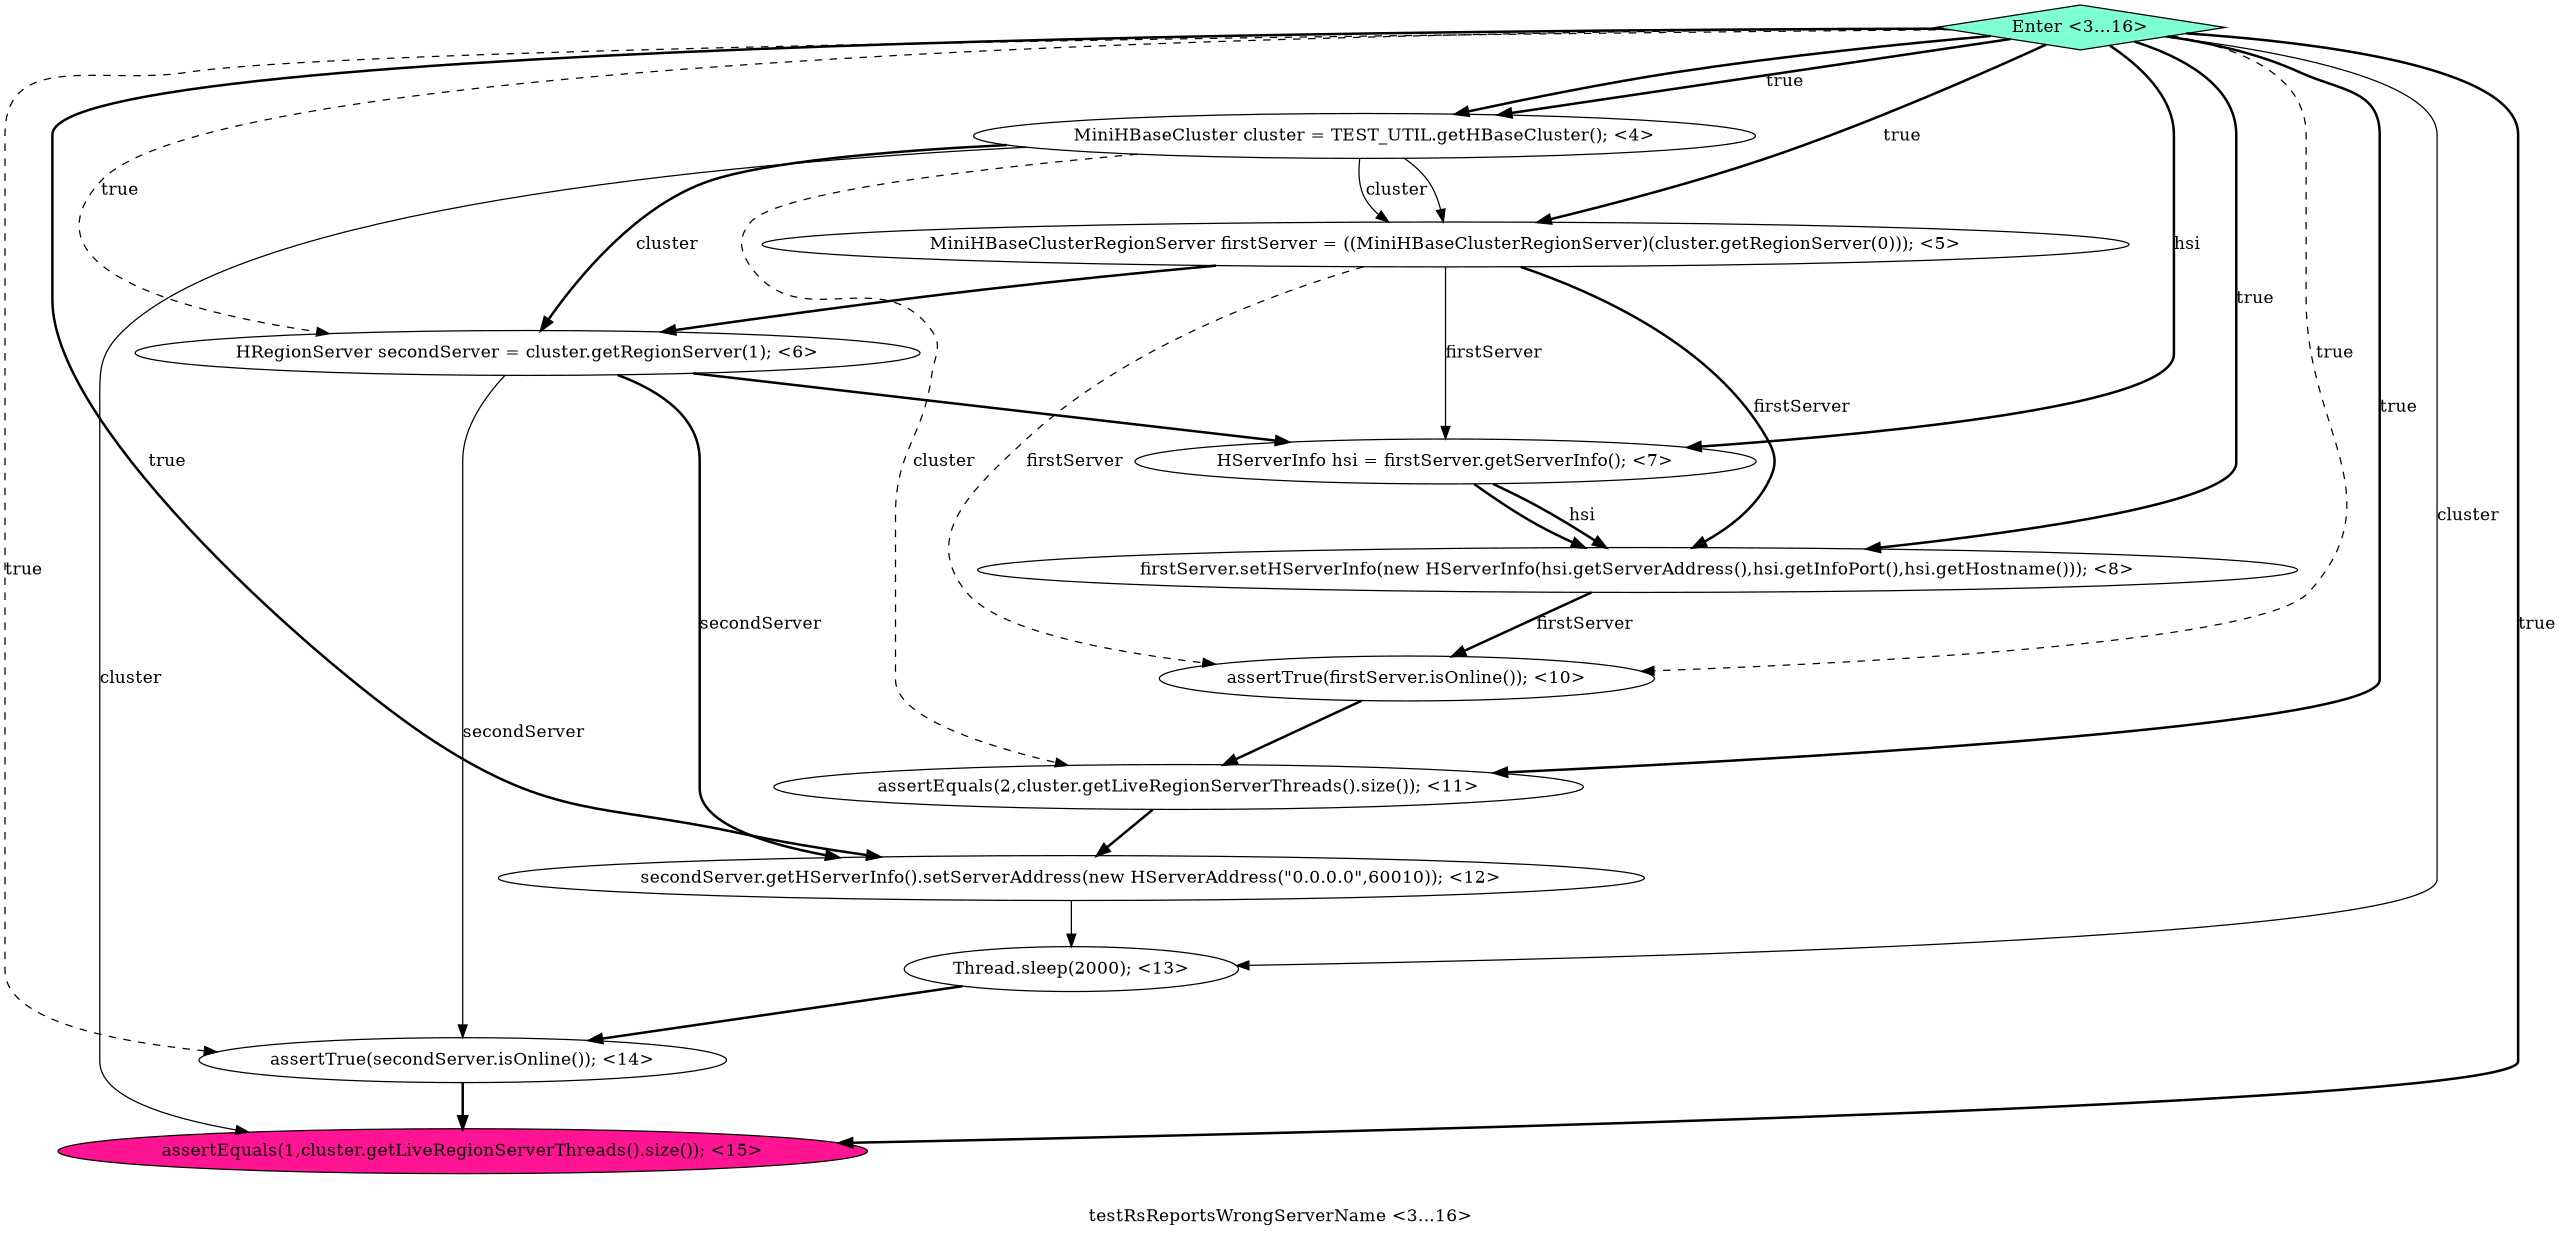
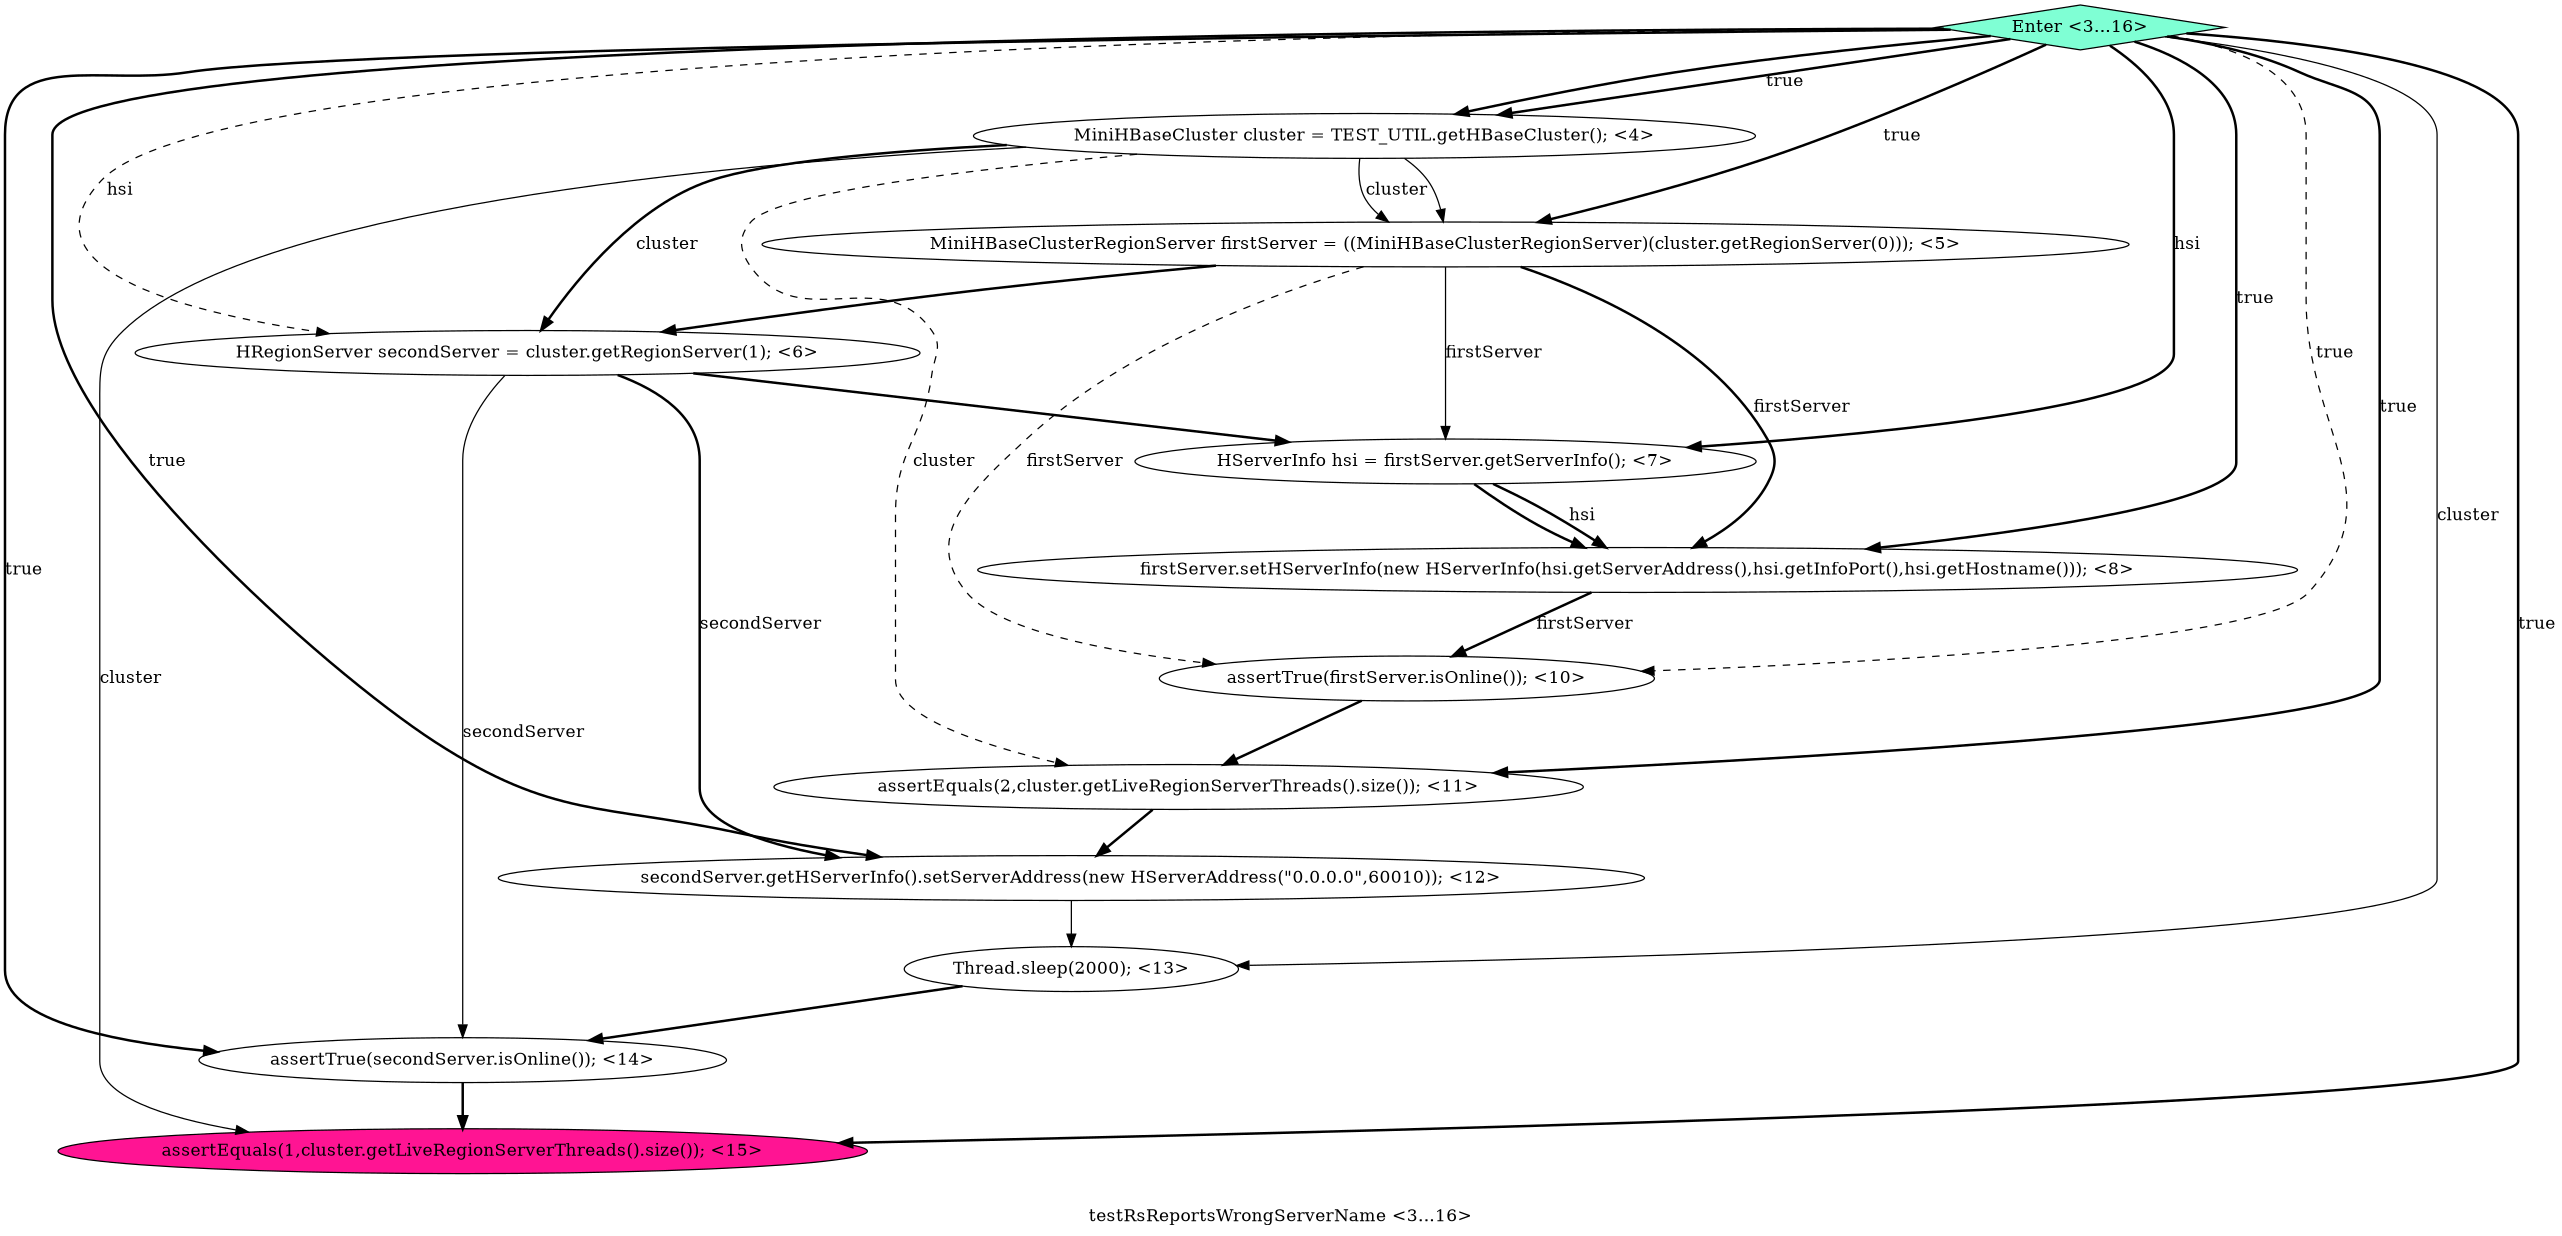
(429, 57) -> (429, 57)
(120, 190) -> (120, 190)
